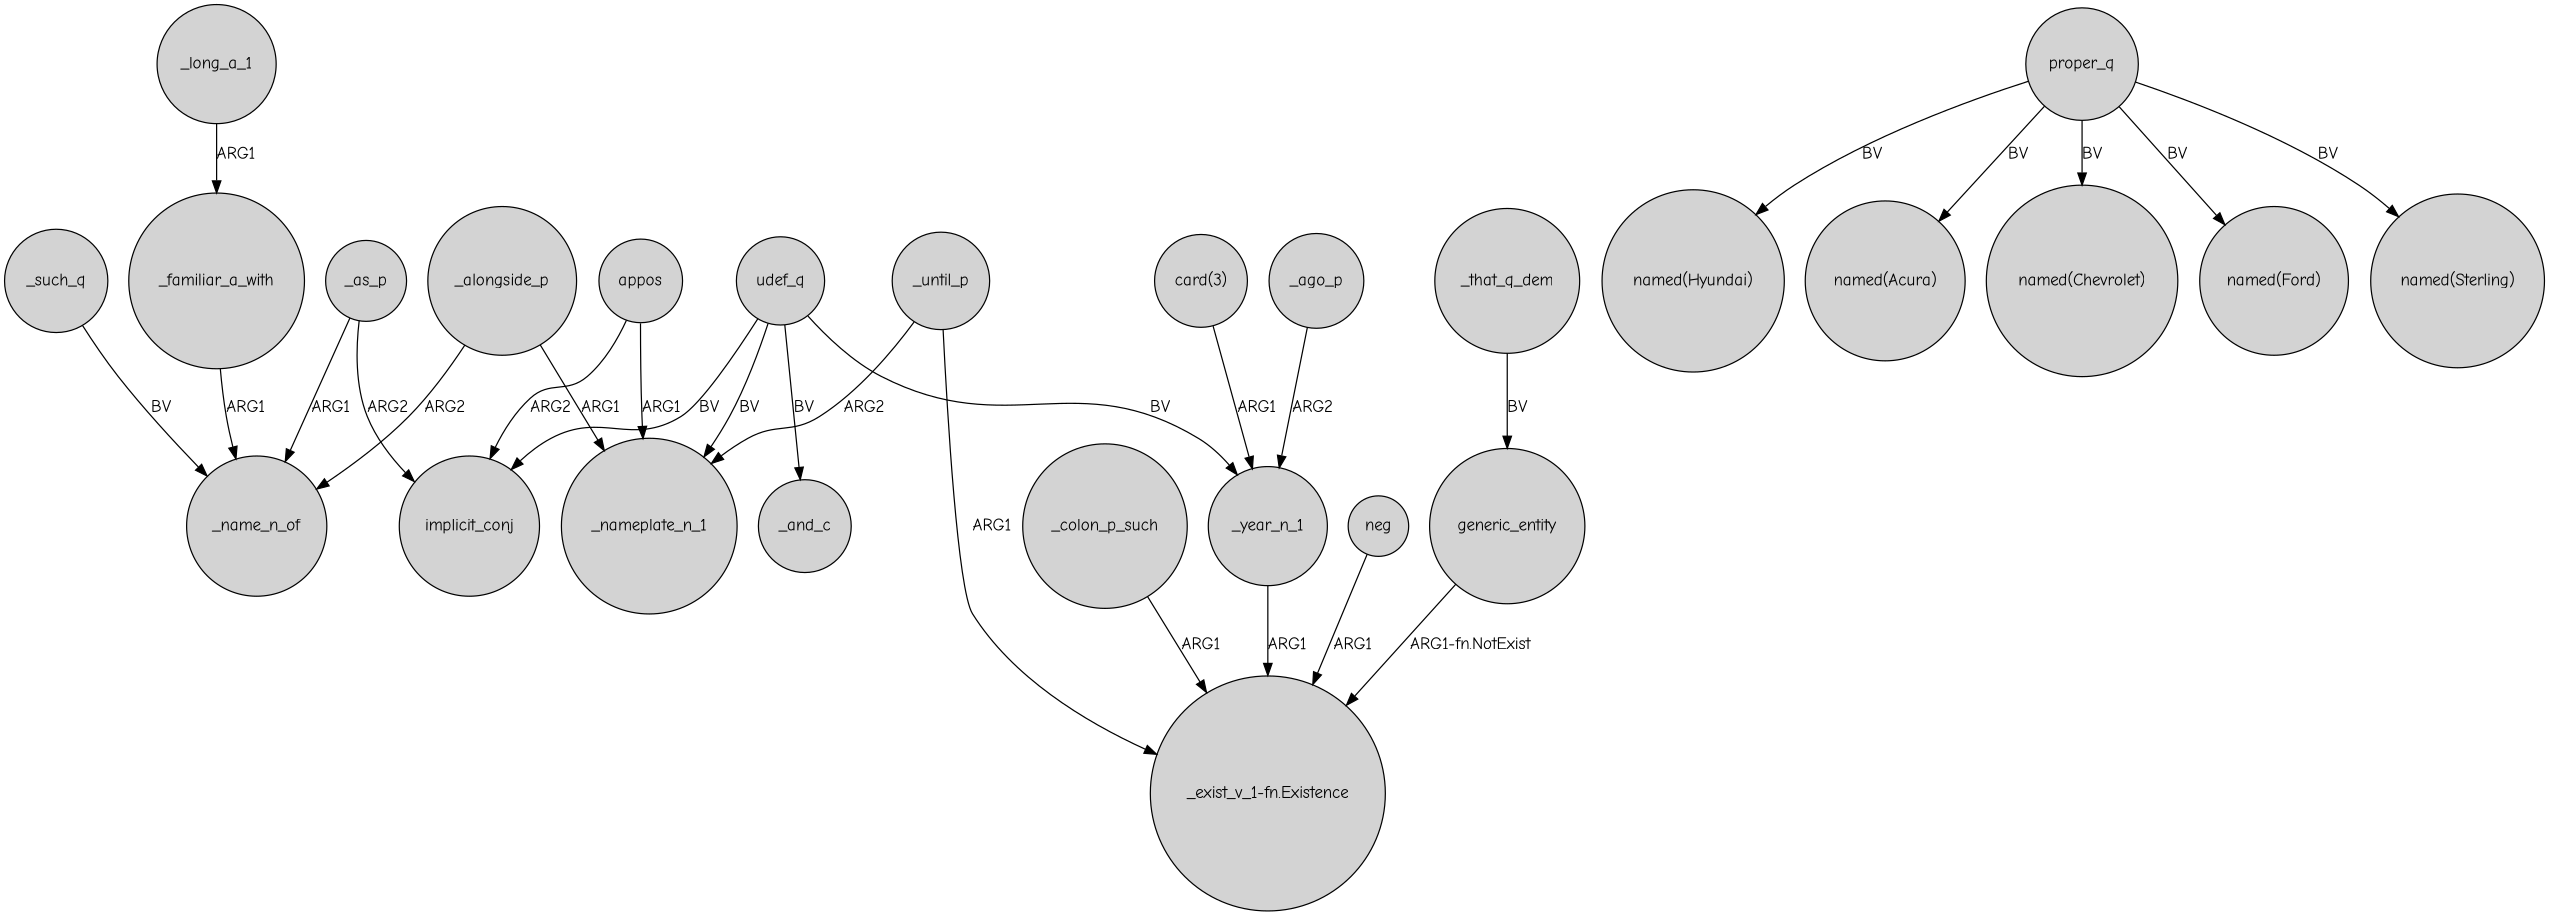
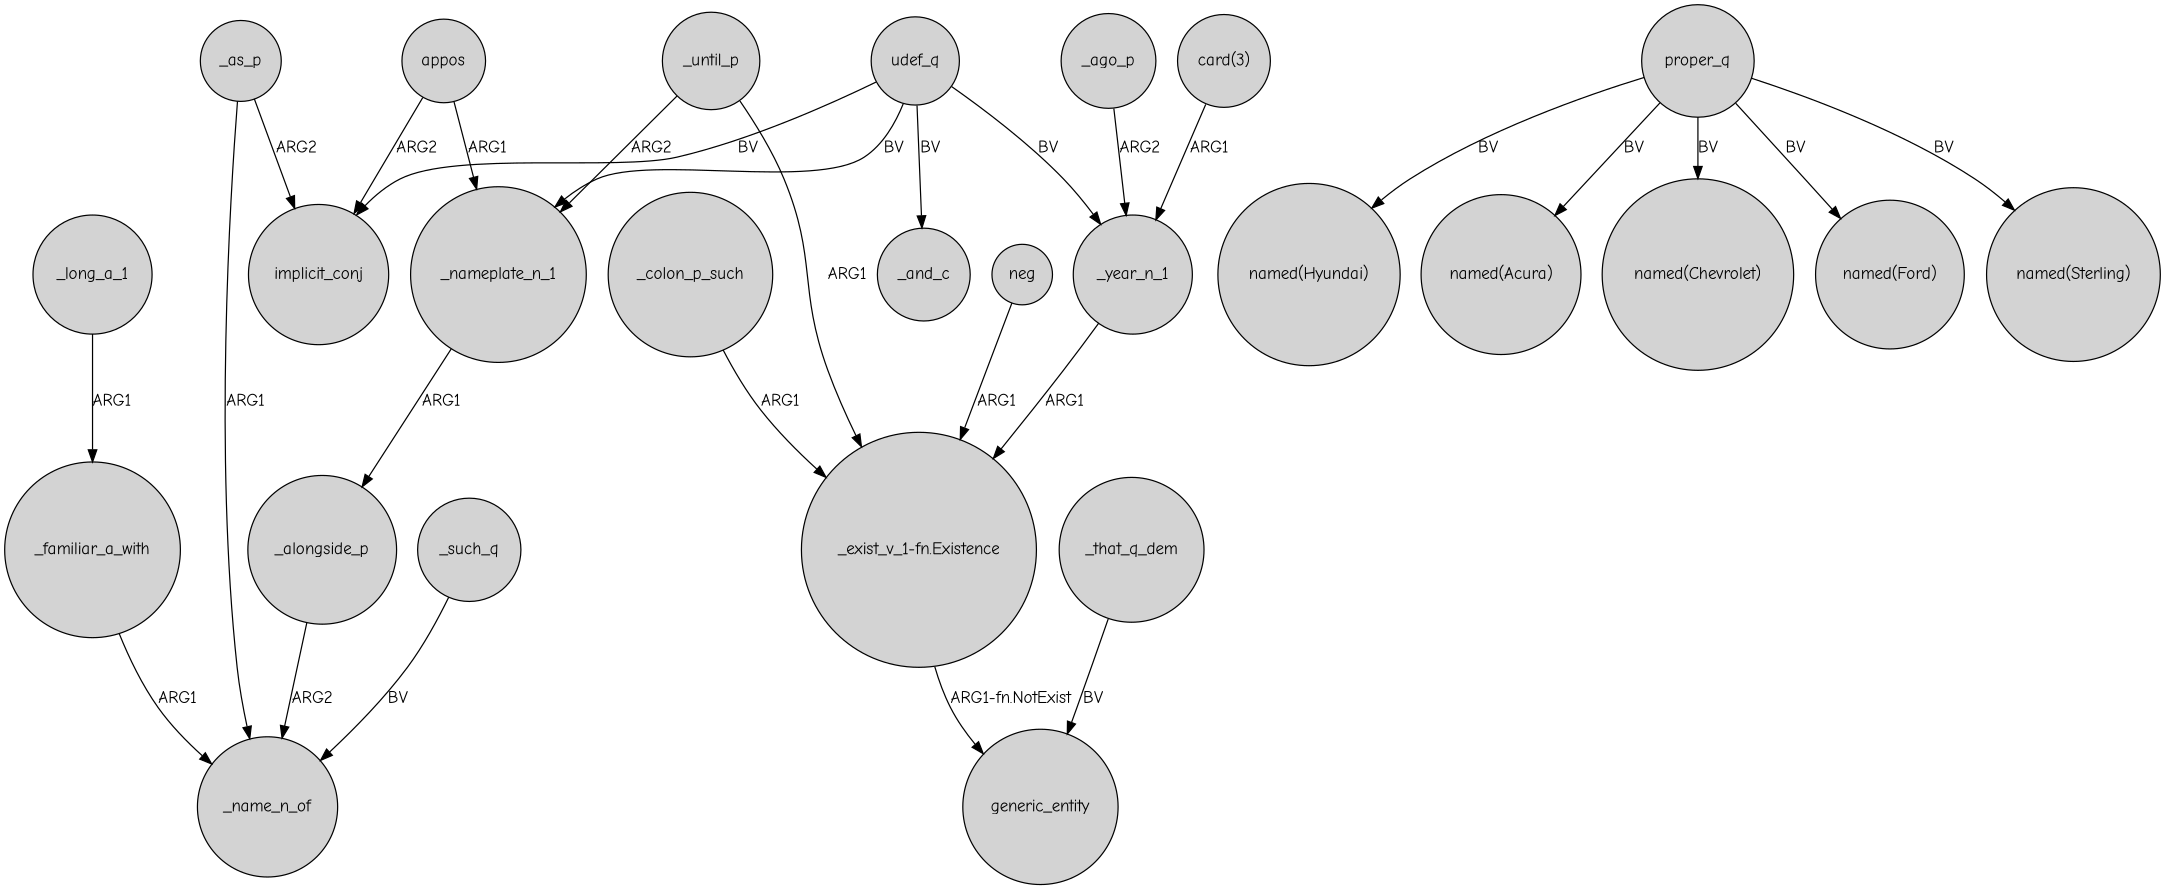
(571, 395) -> (410, 413)
(1405, 640) -> (951, 708)
